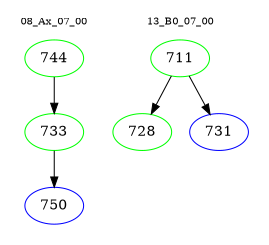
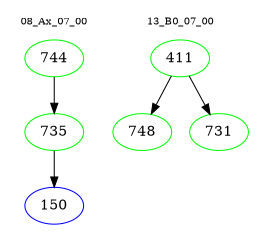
(180, 58) -> (180, 58)
(54, 132) -> (54, 132)
(142, 132) -> (142, 132)
(219, 132) -> (219, 132)
(54, 206) -> (54, 206)
